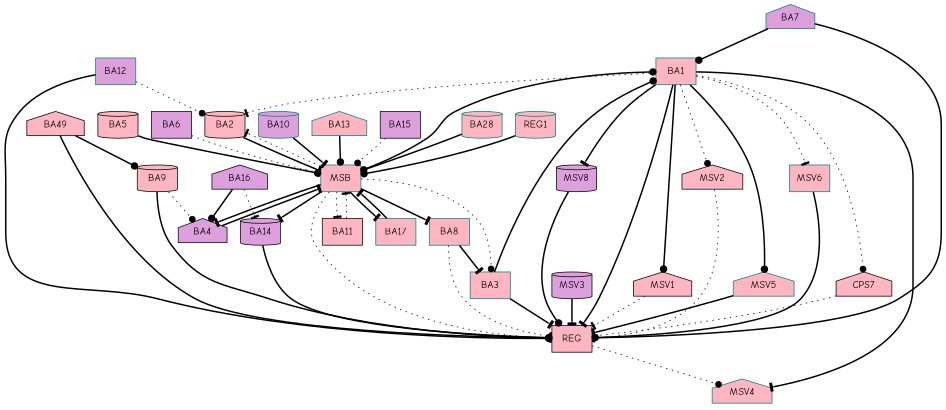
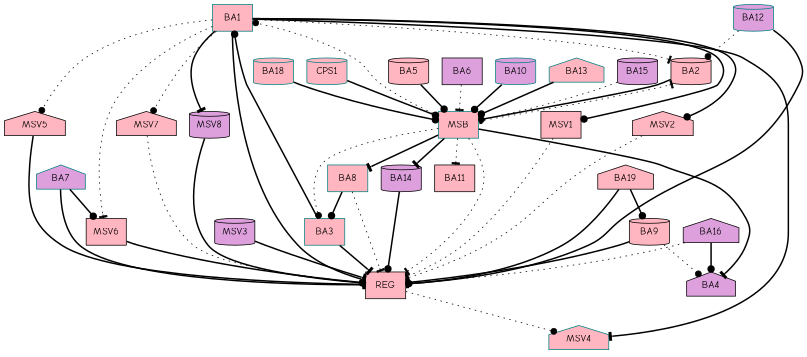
(735, 44) -> (81, 202)
(116, 71) -> (753, 18)
(496, 95) -> (355, 59)
(693, 123) -> (534, 26)
(56, 125) -> (626, 178)
(400, 125) -> (638, 71)
(482, 125) -> (273, 71)
(536, 125) -> (327, 71)
(308, 150) -> (489, 96)
(750, 166) -> (116, 42)
(810, 178) -> (106, 232)
(249, 202) -> (548, 269)
(347, 207) -> none
(269, 208) -> none
(396, 232) -> none
(469, 257) -> (337, 202)
(663, 285) -> (561, 125)
(764, 285) -> (35, 125)
(864, 285) -> (146, 125)
(392, 306) -> (469, 214)
